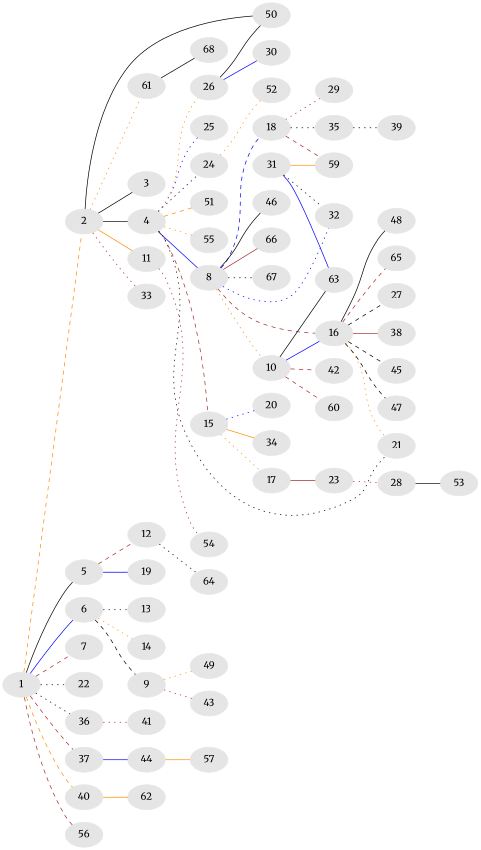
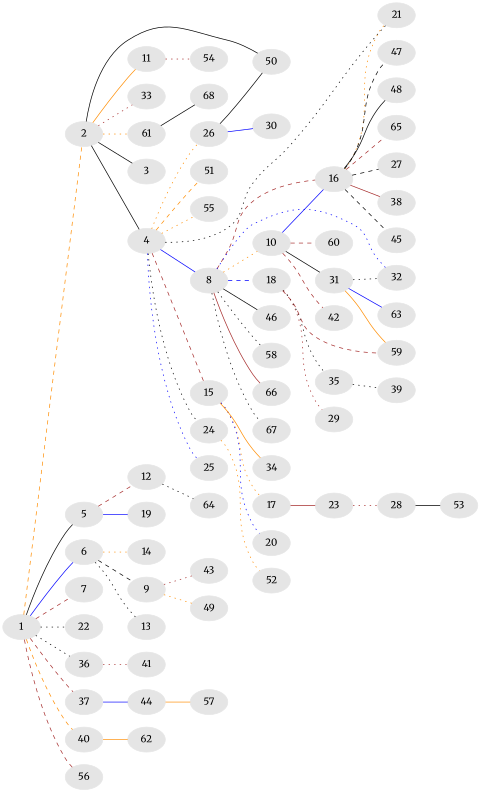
(303, 324) -> (303, 262)
none -> (272, 356)
